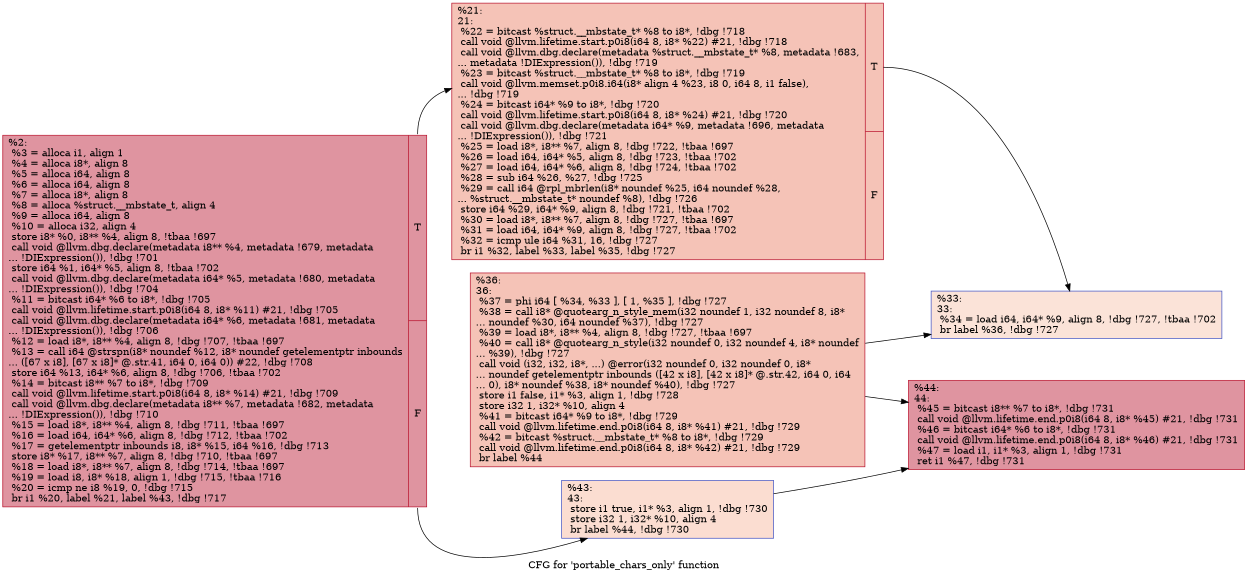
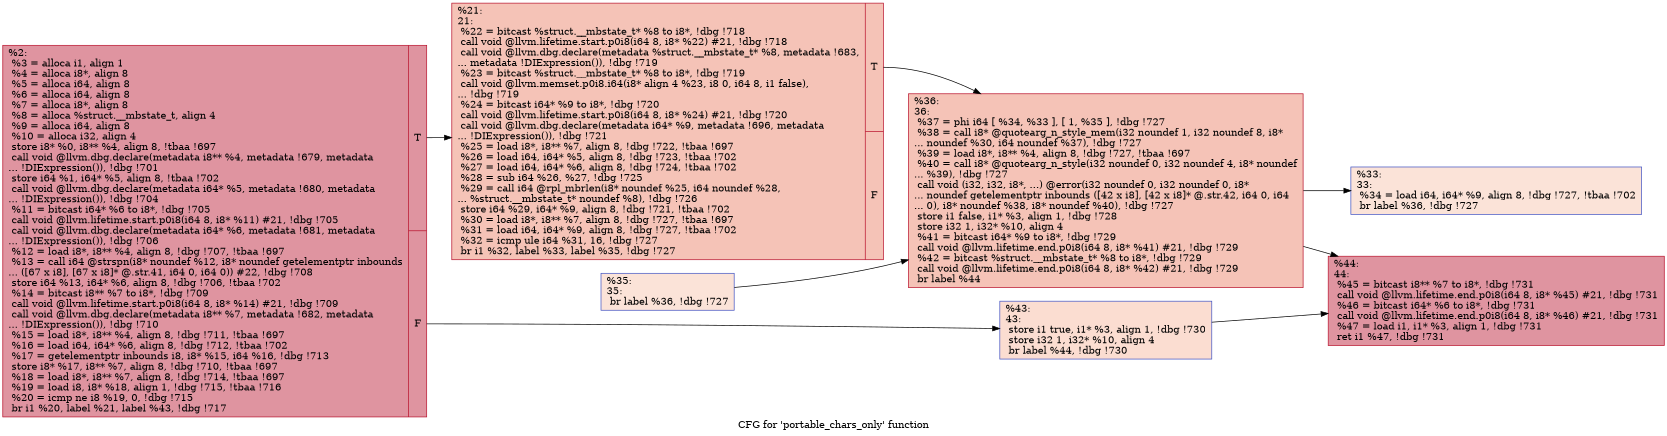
(1006, 147) -> (930, 74)
none -> (668, 292)
